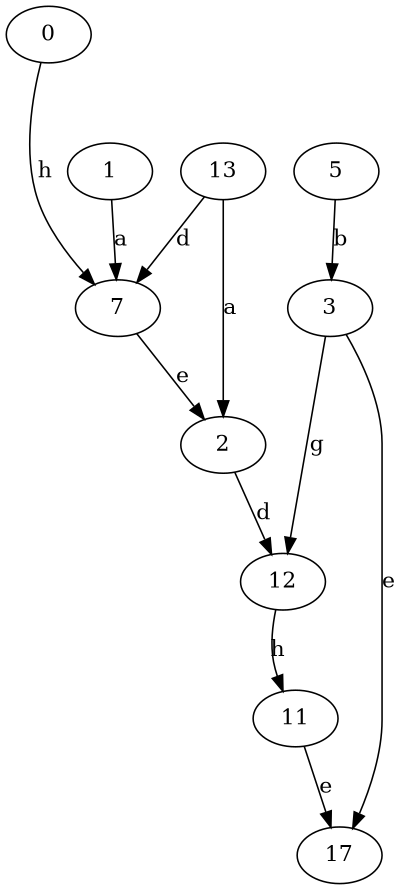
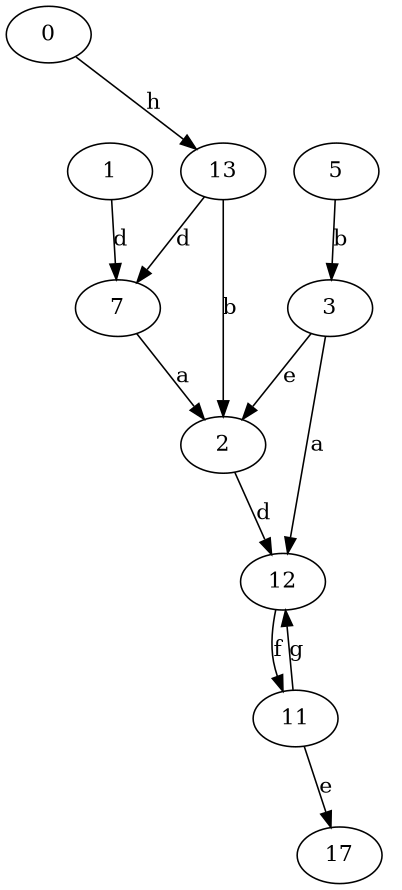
(32, 174) -> (130, 98)
(121, 240) -> (121, 240)
(230, 308) -> (230, 308)
(183, 377) -> (183, 377)
(318, 445) -> (318, 445)
(382, 572) -> (282, 370)
(278, 650) -> (278, 650)
none -> (290, 658)
